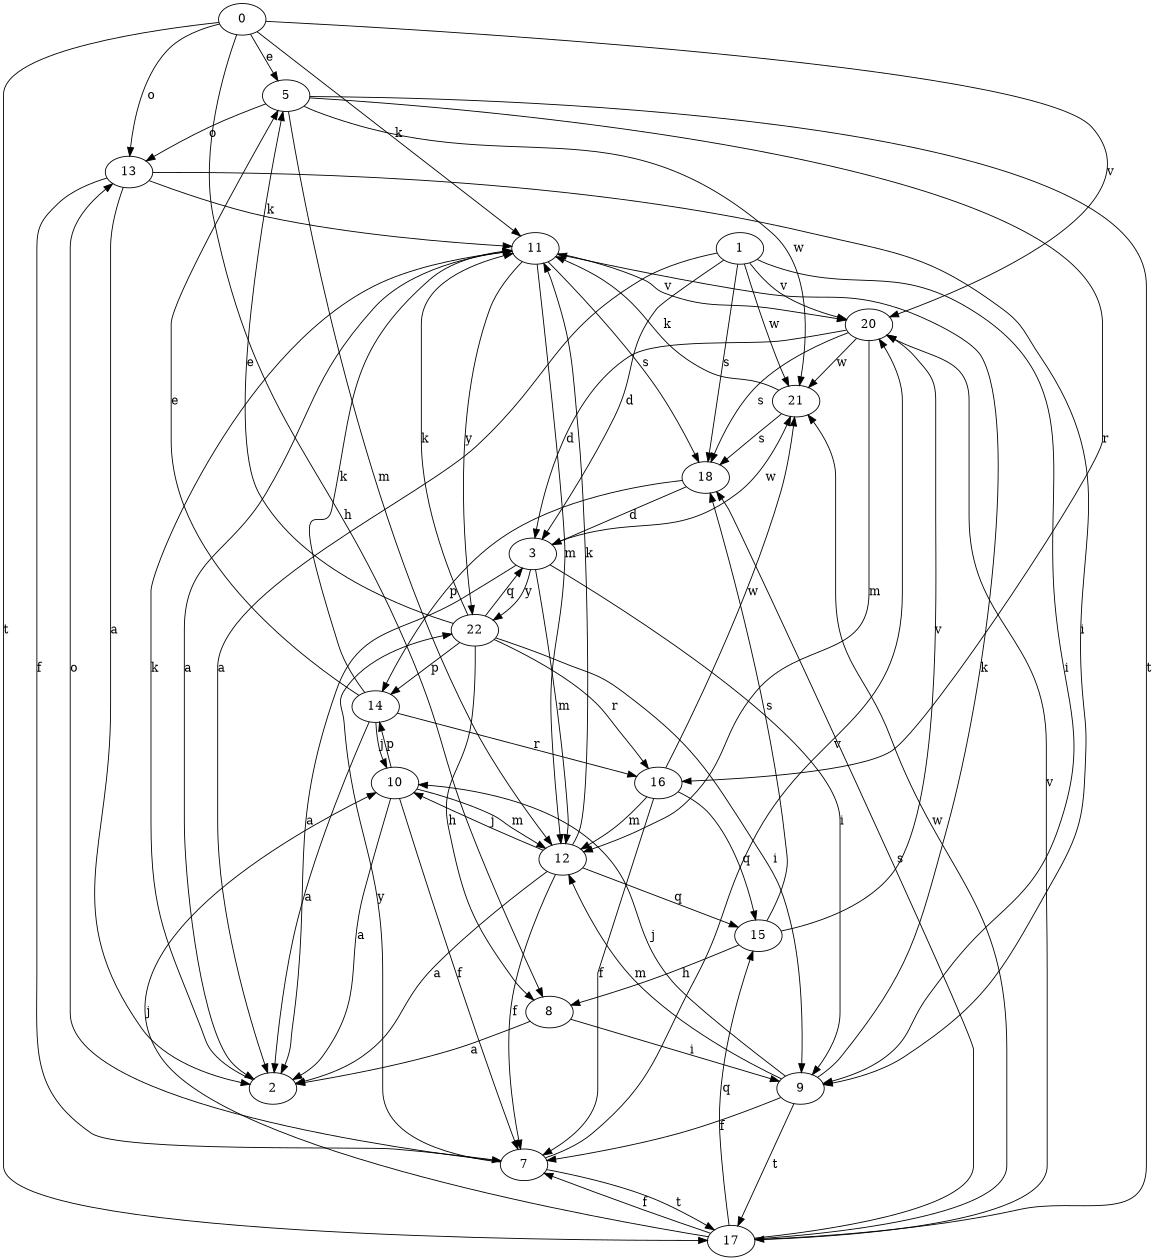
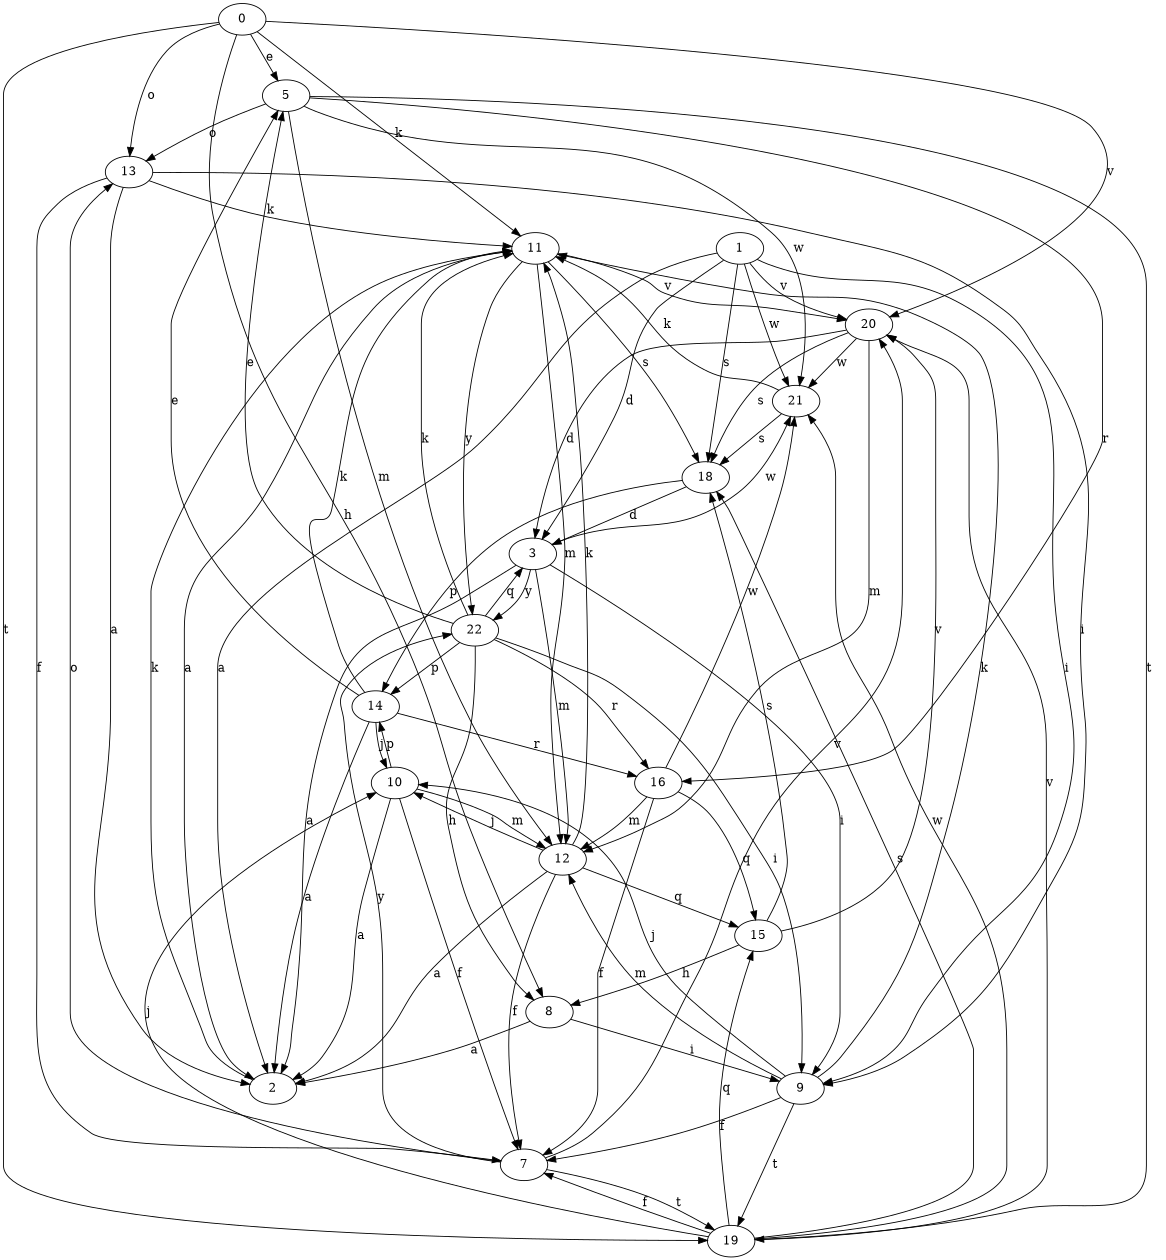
(731, 1241) -> (731, 1241)
